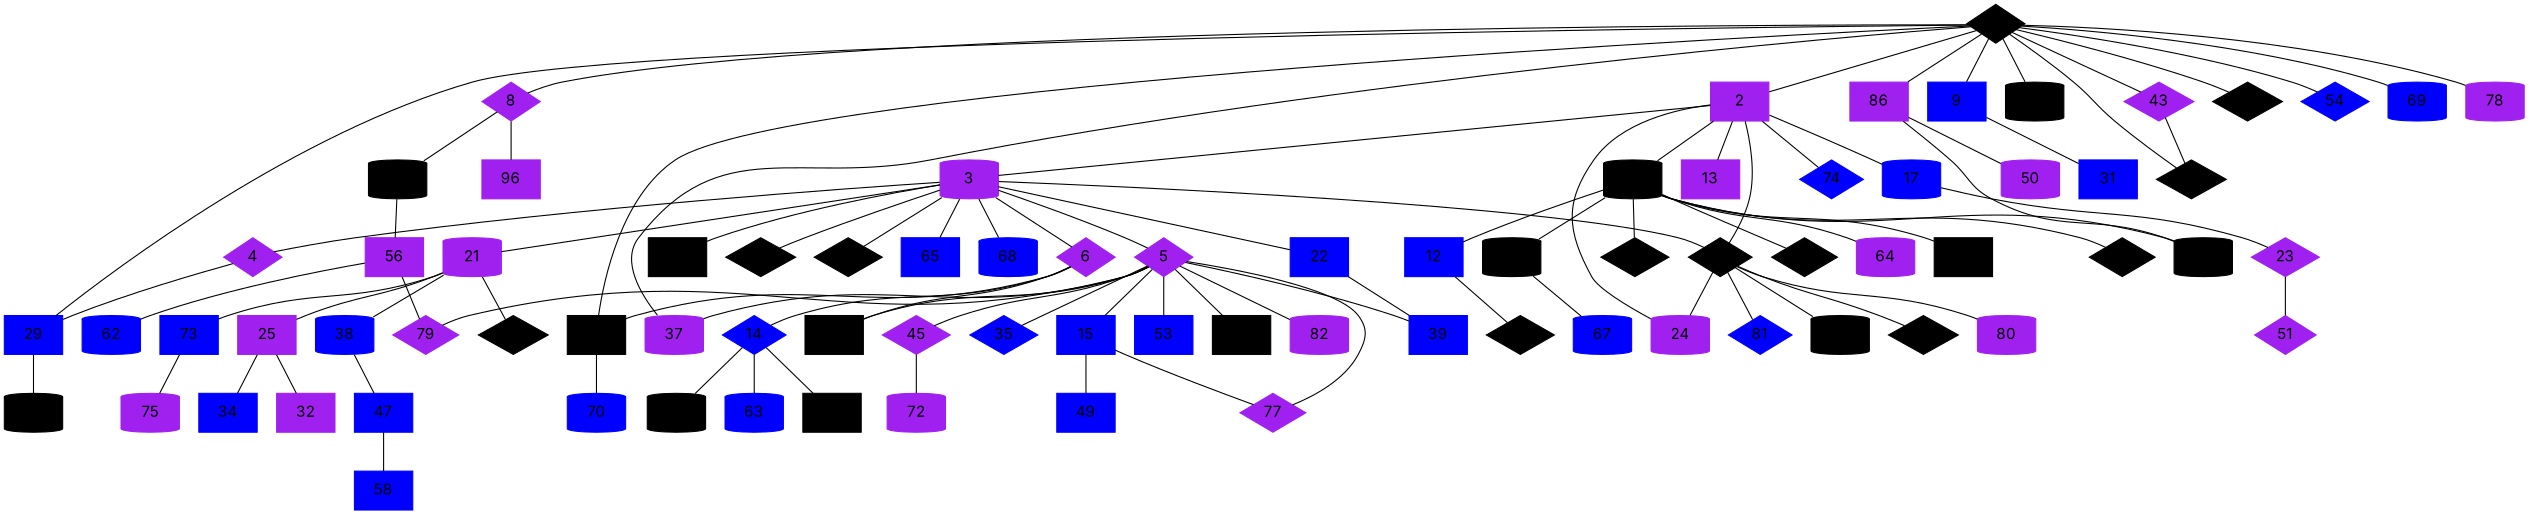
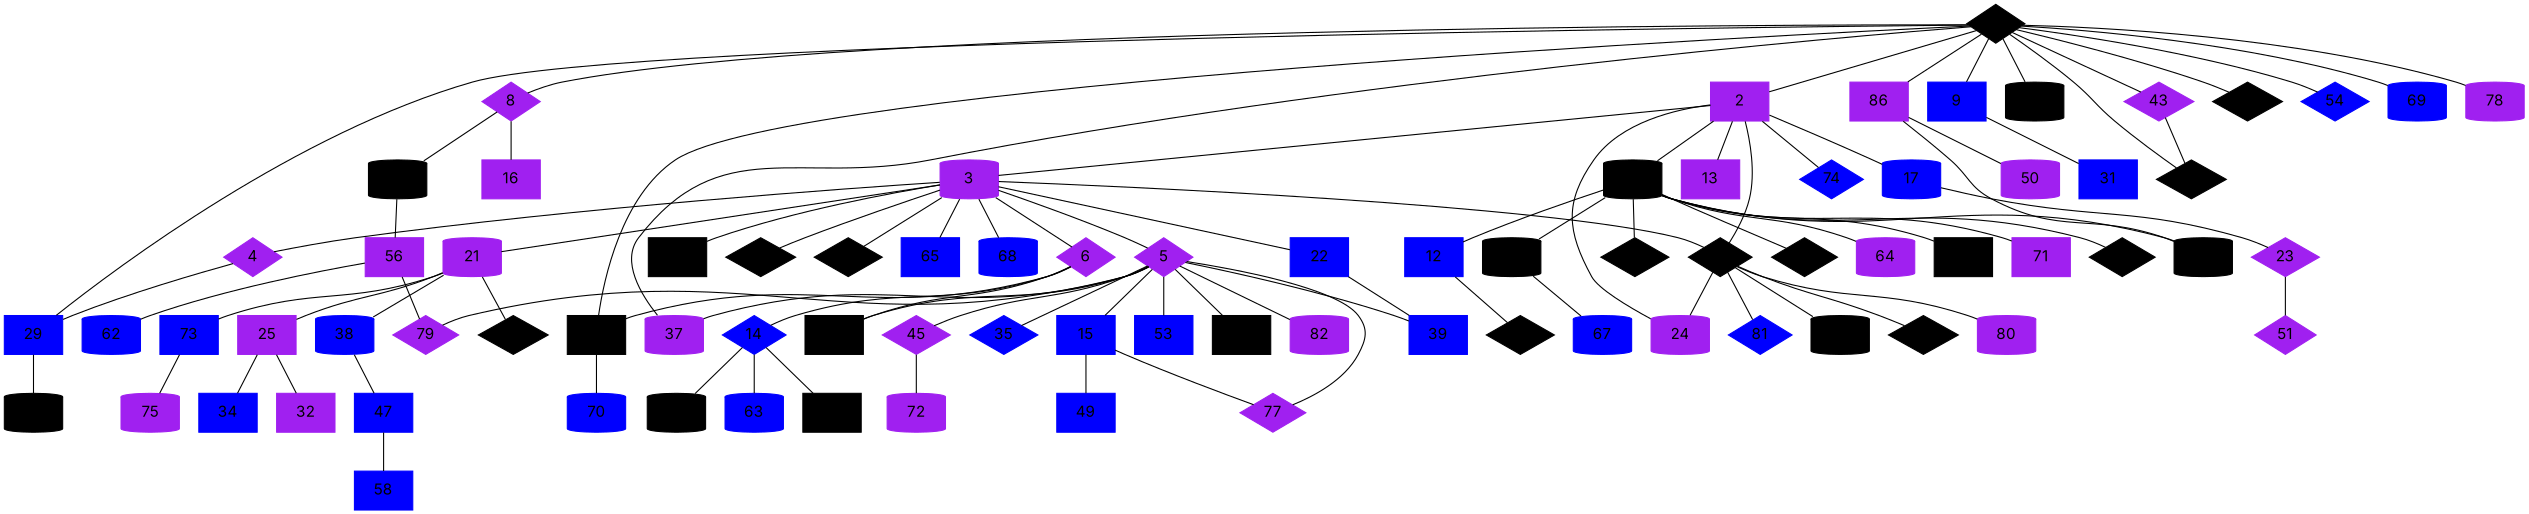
(511, 179) -> (511, 179)
none -> (2041, 257)
